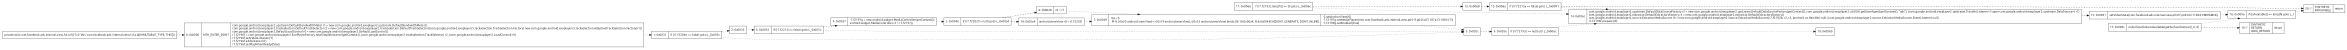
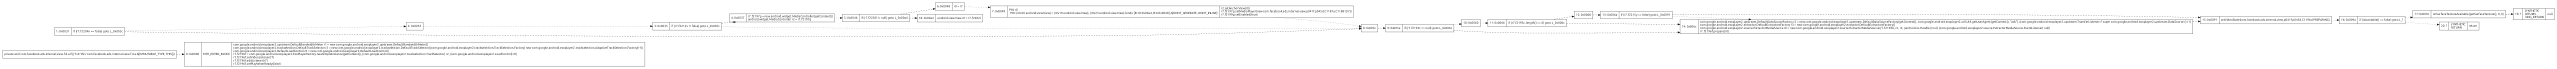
(1931, 7) -> (1935, 14)
(2323, 10) -> (2456, 28)
(1440, 12) -> (1622, 24)
(2271, 14) -> (2381, 20)
(2219, 21) -> (2408, 18)
(1087, 22) -> none
none -> (1483, 23)
(1573, 25) -> (1566, 33)
(2278, 28) -> (2550, 14)
(1534, 31) -> (1428, 28)
(216, 35) -> (216, 54)
(647, 35) -> none
(1092, 40) -> (742, 36)
